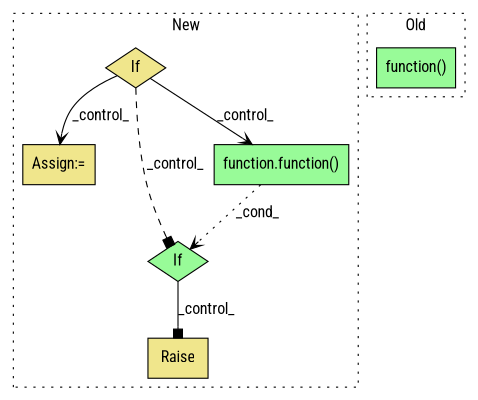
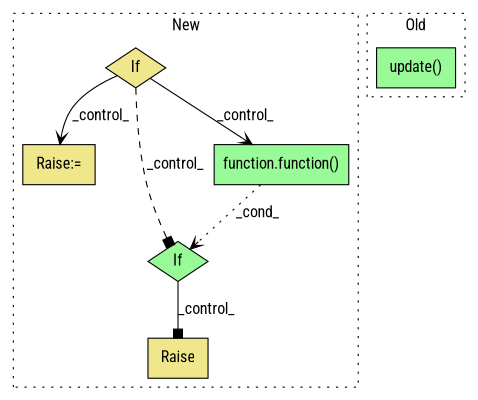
(416, 68) -> (416, 68)
(59, 165) -> (59, 165)
